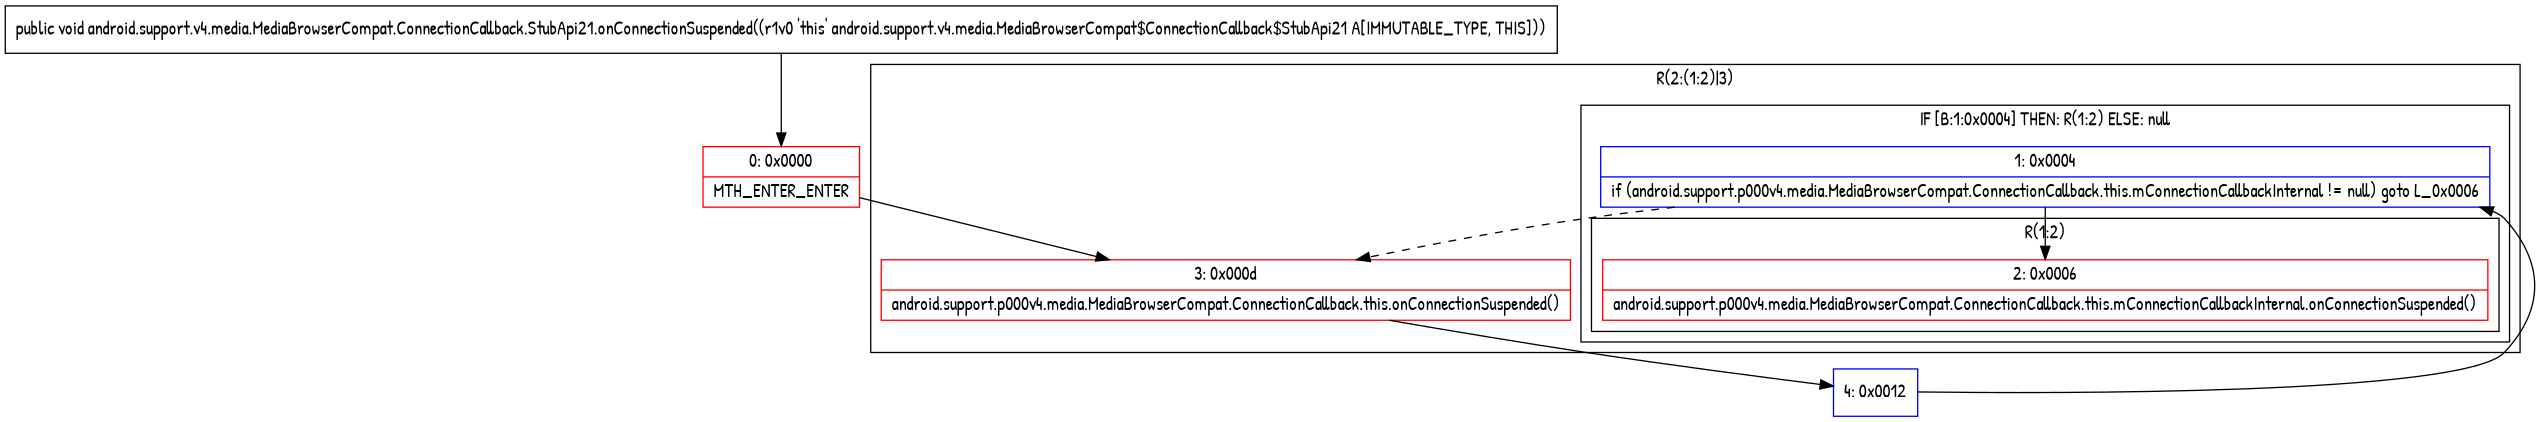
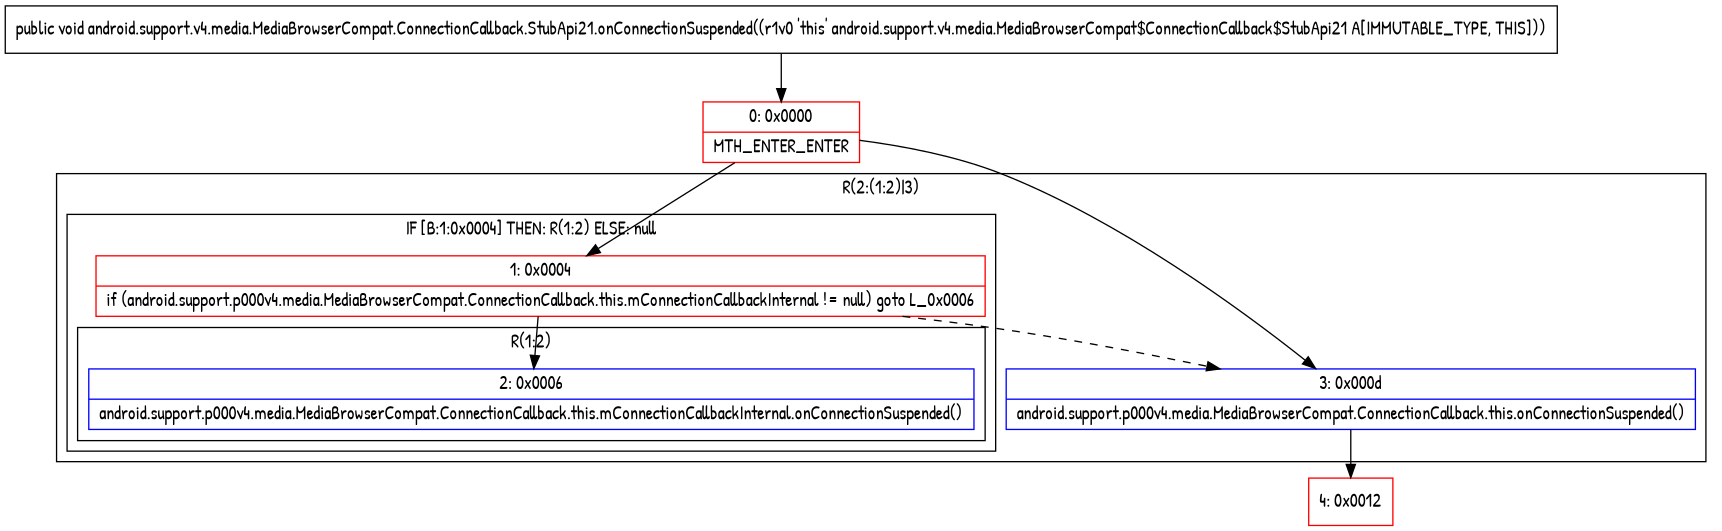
(2045, 177) -> (541, 286)
(1226, 290) -> (1351, 399)
(2045, 290) -> (531, 399)
(2295, 386) -> (667, 206)
(1876, 393) -> (1351, 502)
